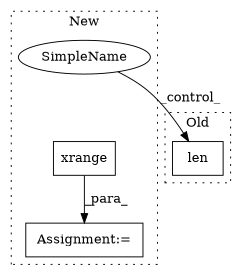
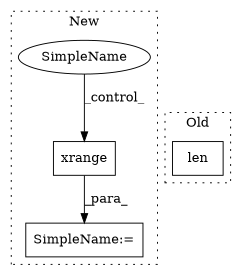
(150, 93) -> (84, 103)
(84, 240) -> (84, 240)
